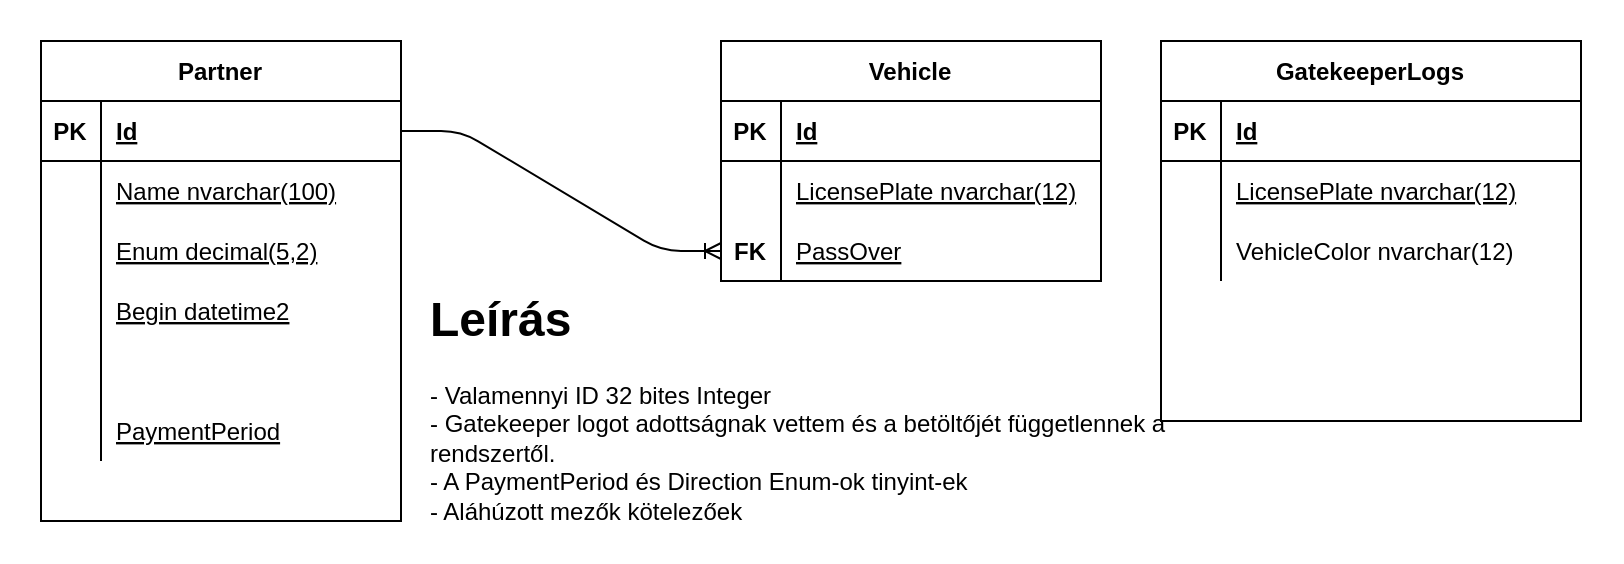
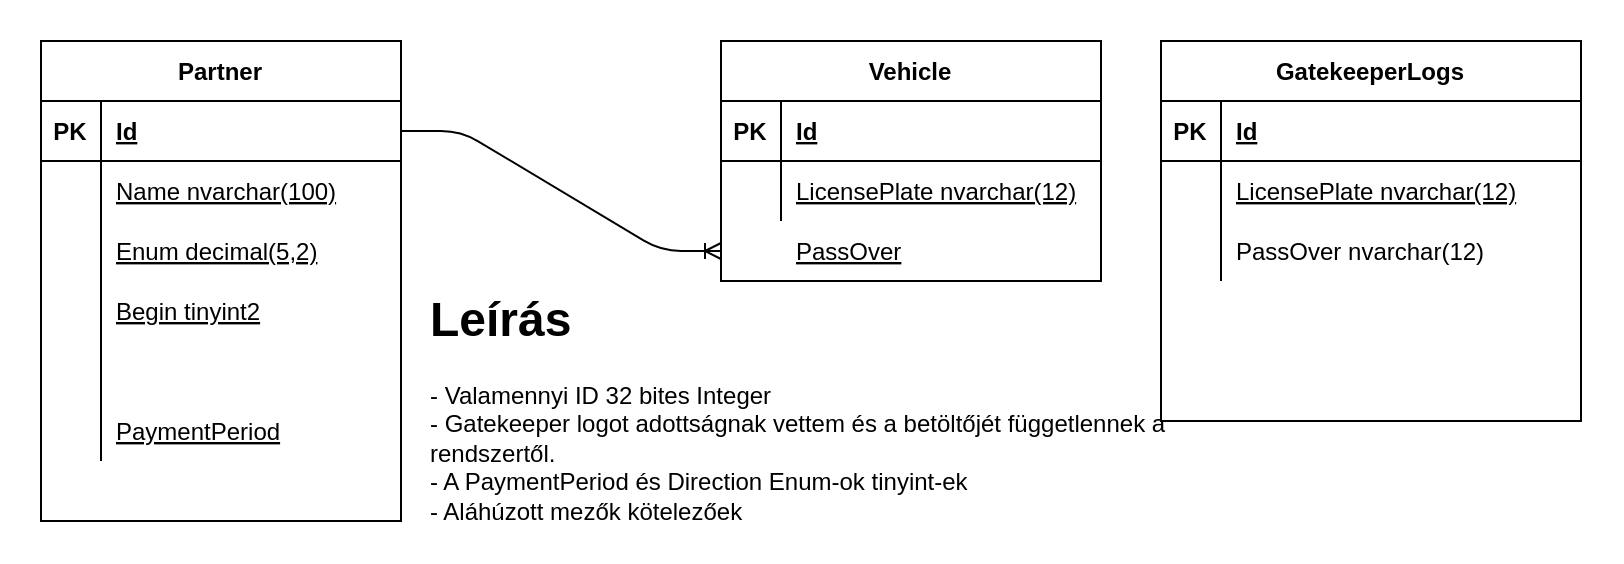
(751, 251) -> none
(1392, 252) -> (1374, 252)
(207, 312) -> (198, 312)
